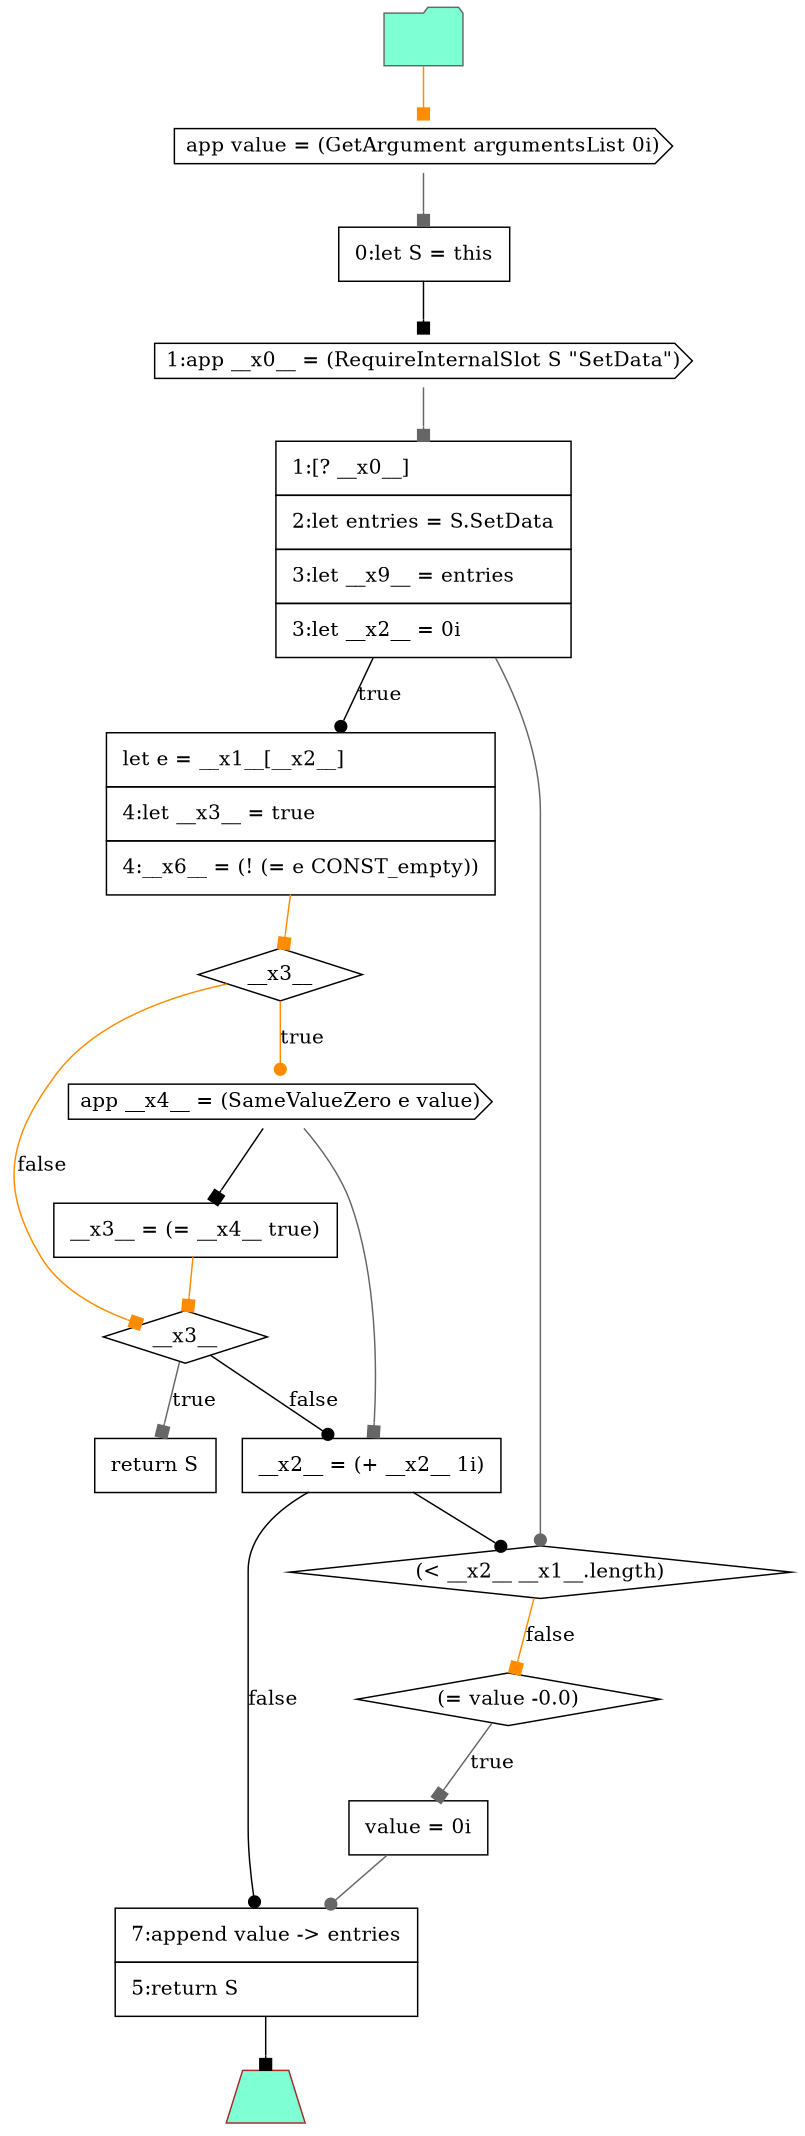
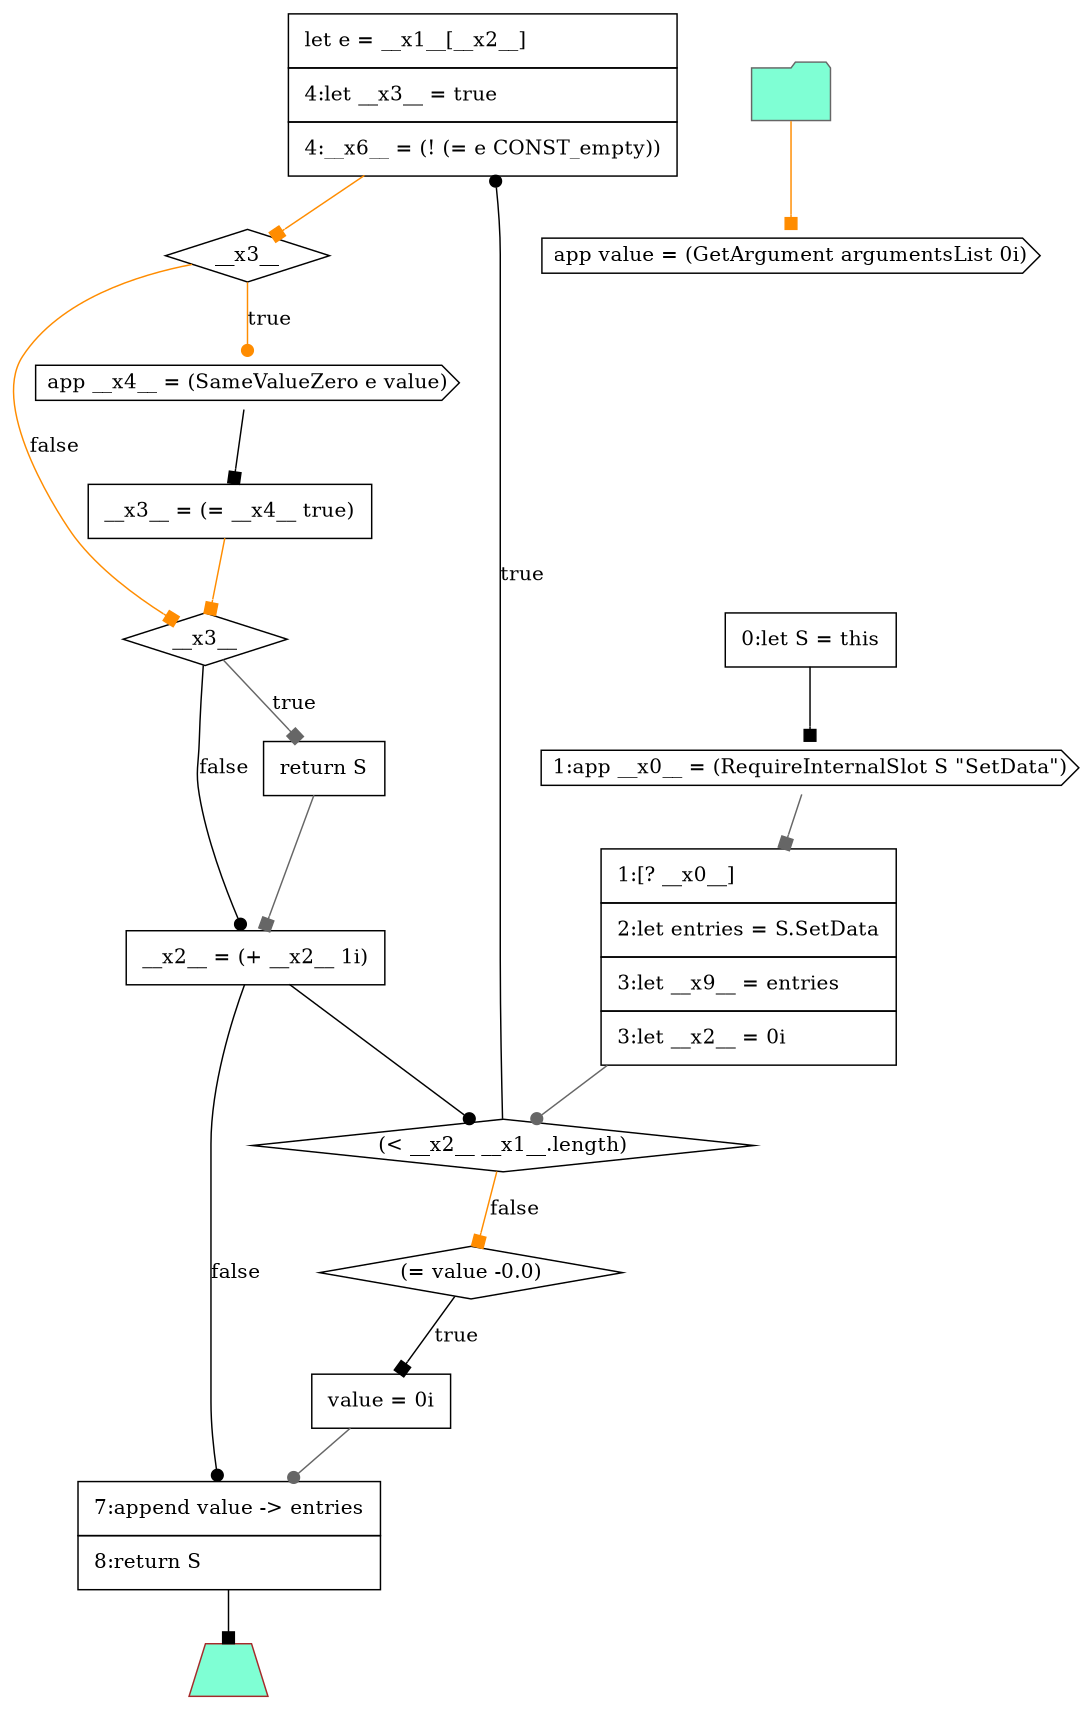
(423, 192) -> none
(358, 689) -> (500, 653)
(367, 1268) -> (292, 856)
(468, 1756) -> (431, 1329)
(185, 1989) -> (148, 1562)
